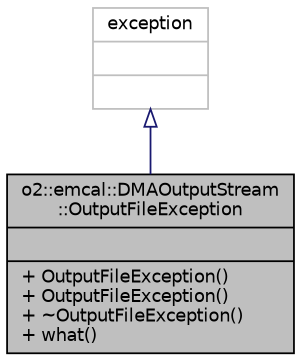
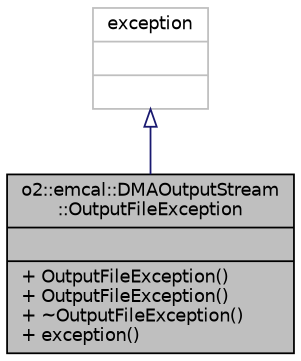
(59, 336) -> (81, 336)
